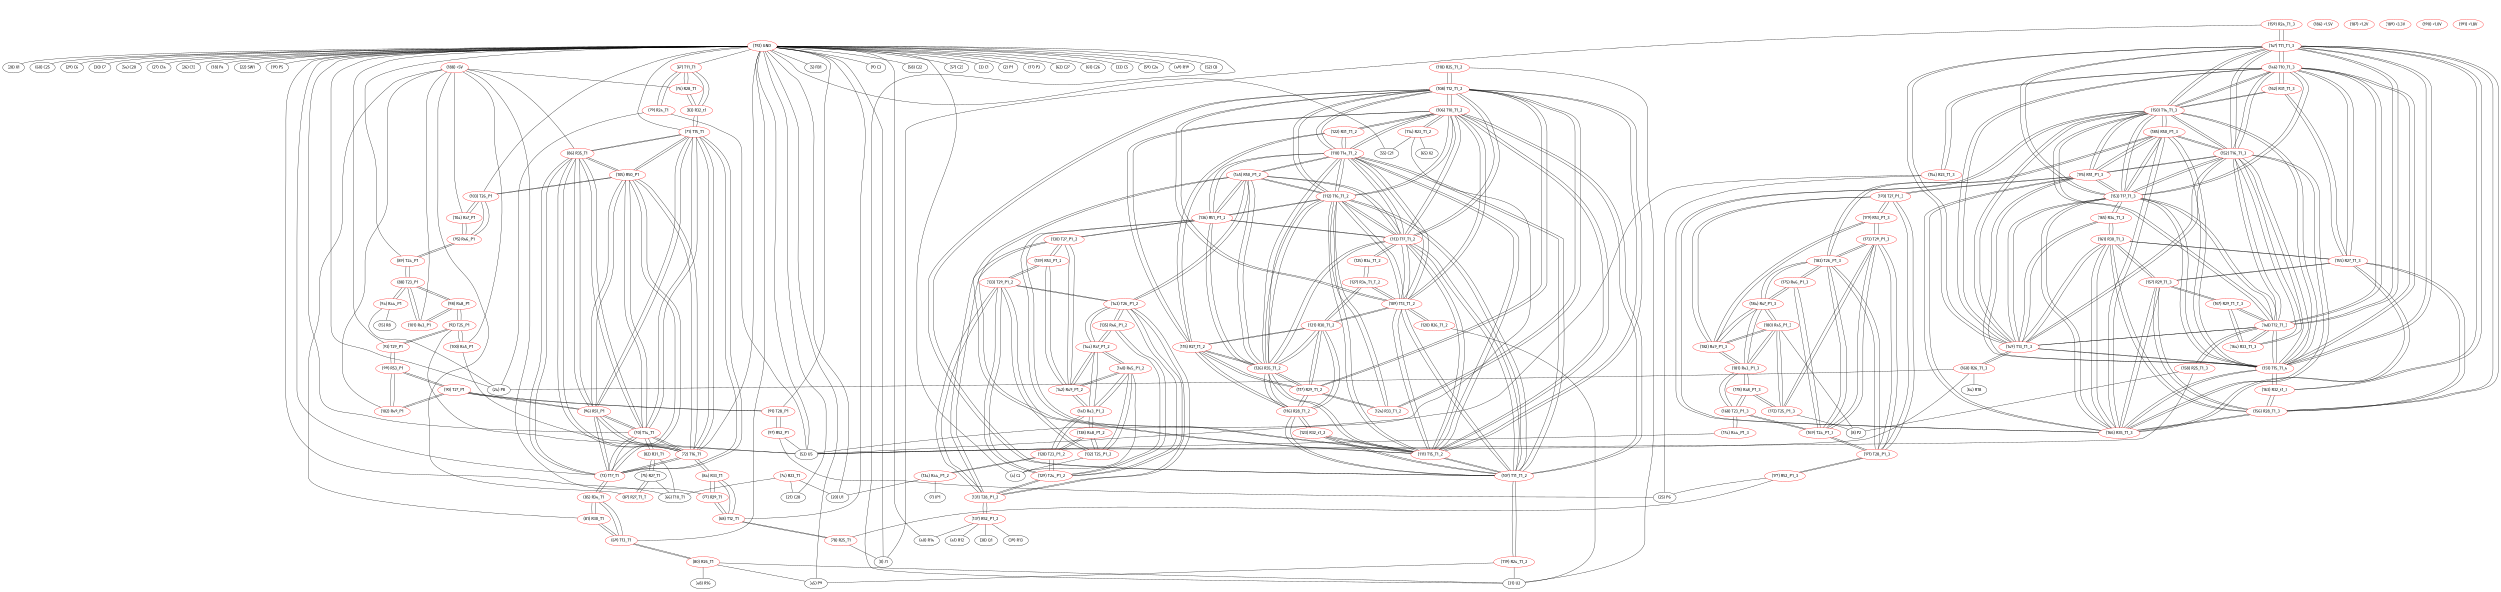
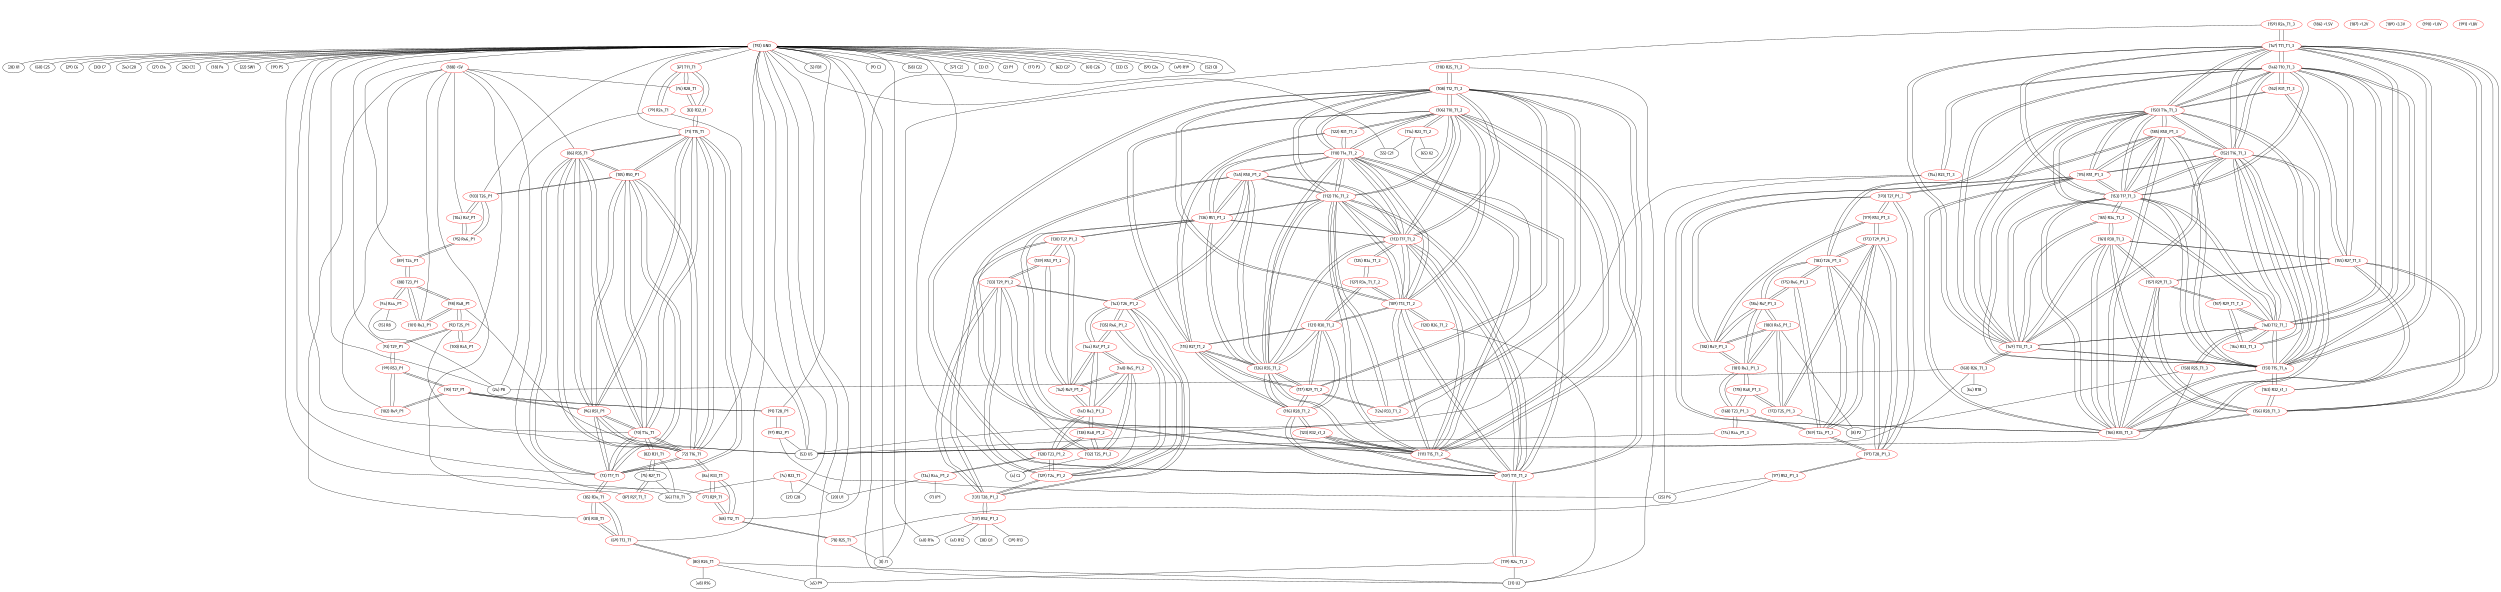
(611, 440) -> (589, 425)
